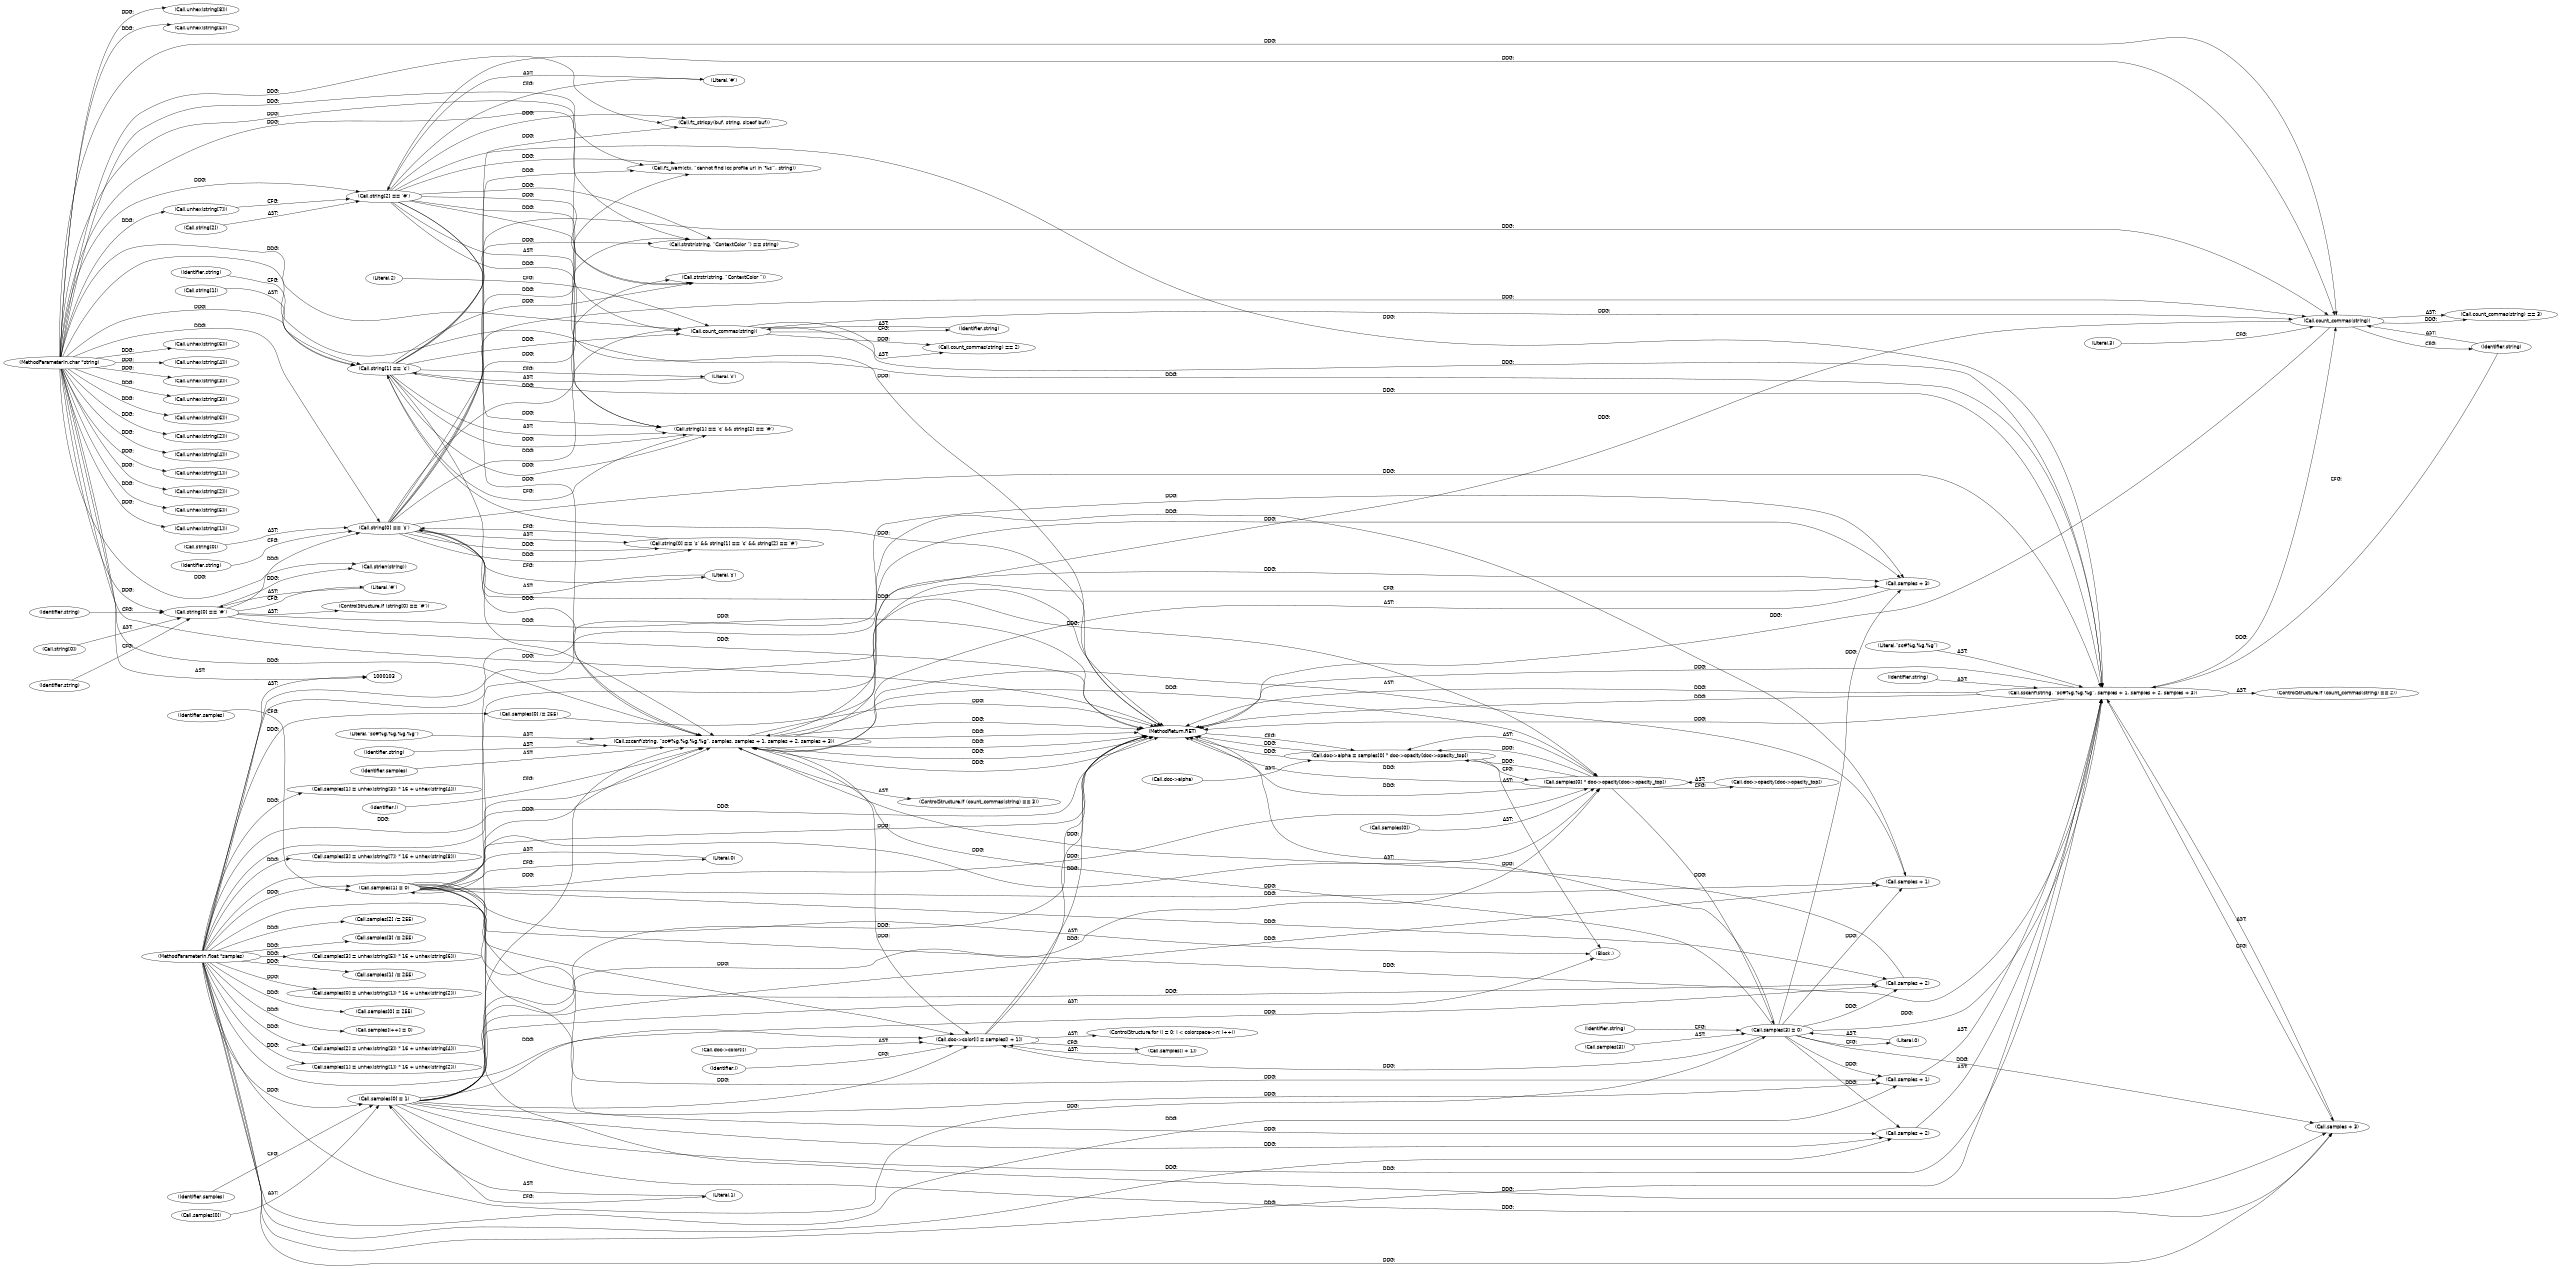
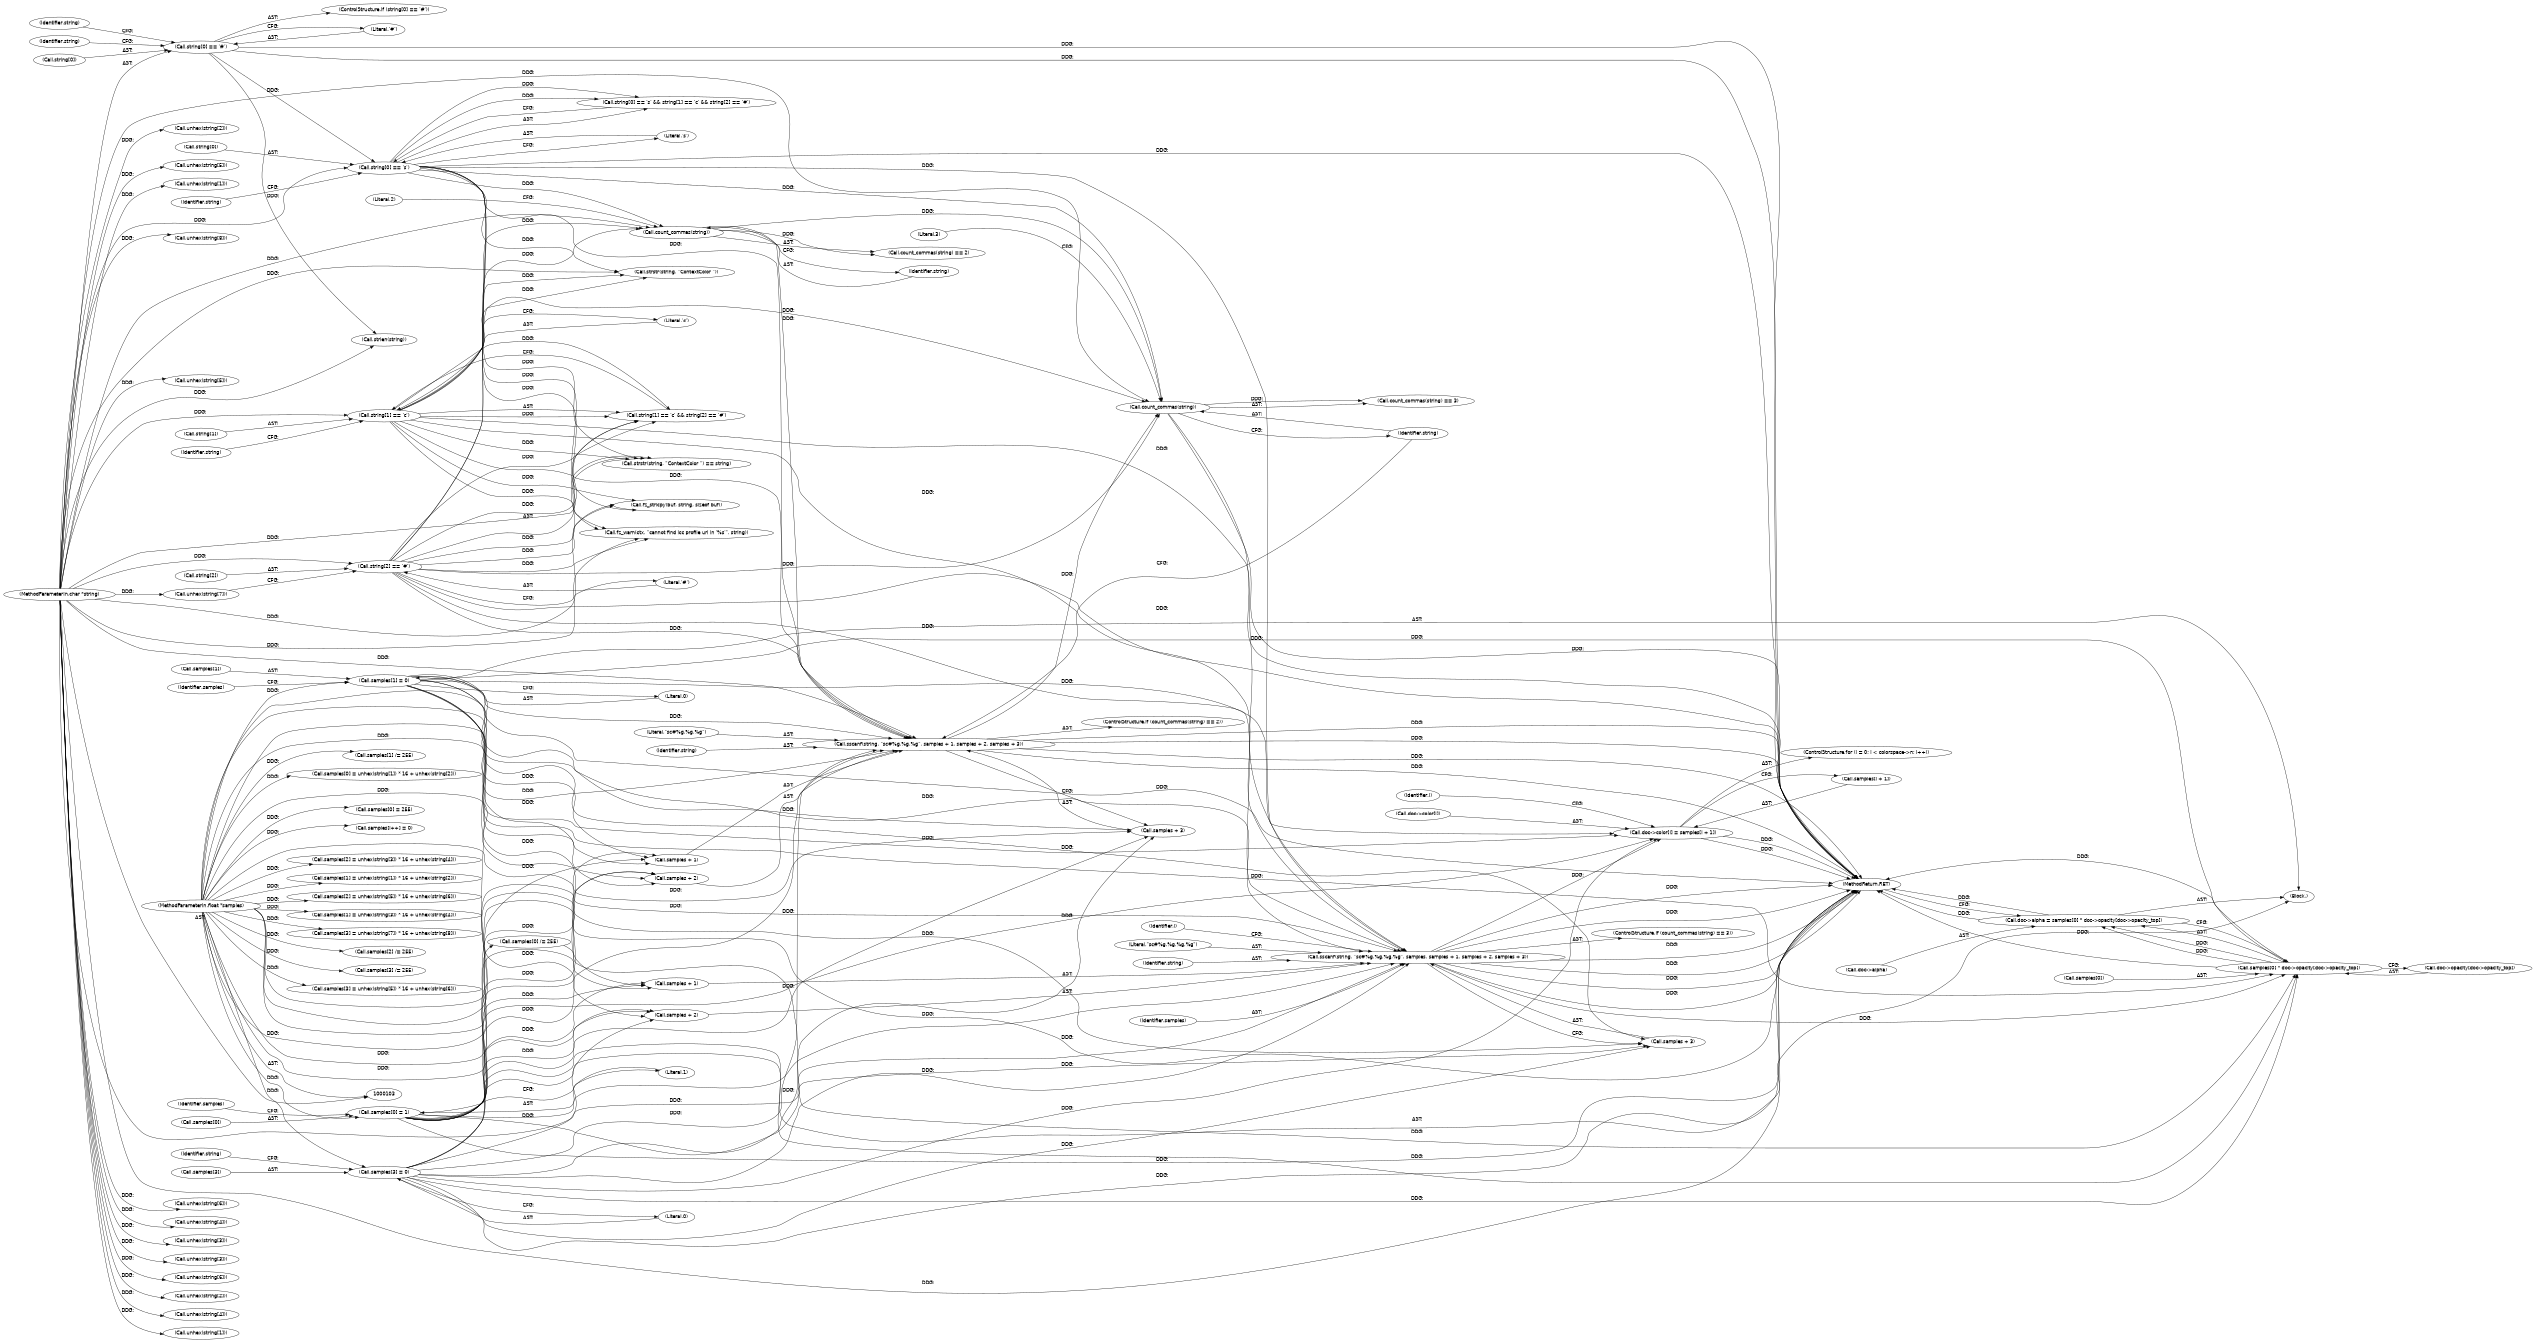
none -> (504, 484)
(128, 591) -> (128, 63)
none -> (201, 669)
(1708, 894) -> (1420, 1201)
none -> (384, 897)
